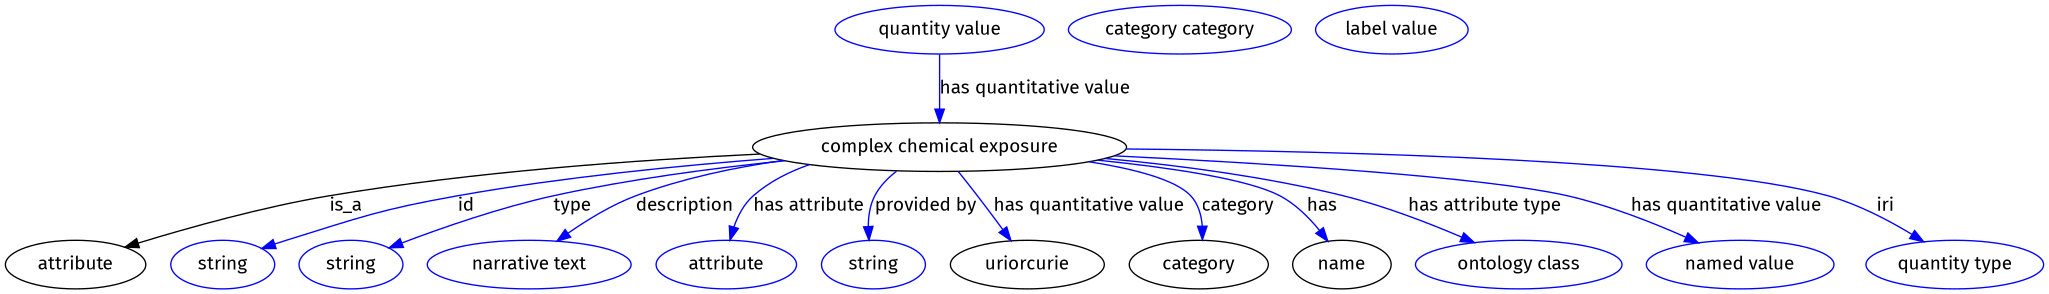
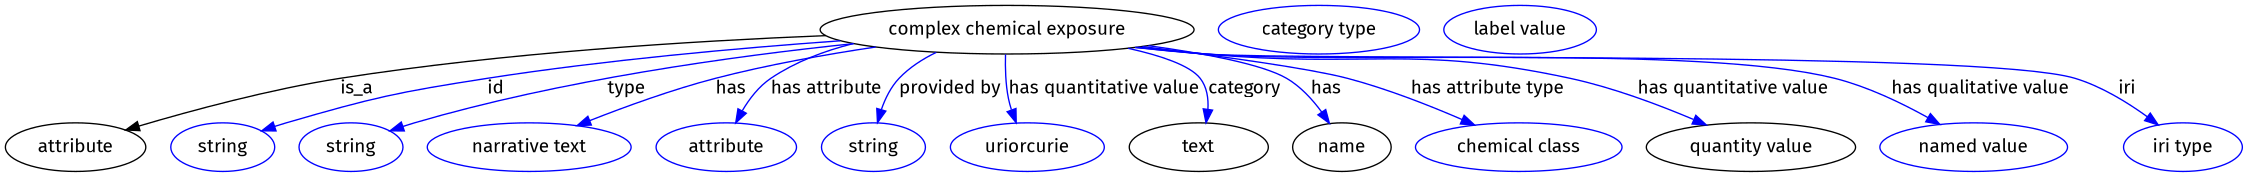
(940, 30) -> (1751, 147)
(1180, 30) -> (1319, 30)
(940, 82) -> (1504, 67)
(685, 206) -> (731, 88)
(1727, 206) -> (1980, 88)
(1027, 265) -> (1027, 147)
(1199, 265) -> (1199, 147)
(1519, 265) -> (1519, 147)
(1955, 265) -> (2183, 147)
